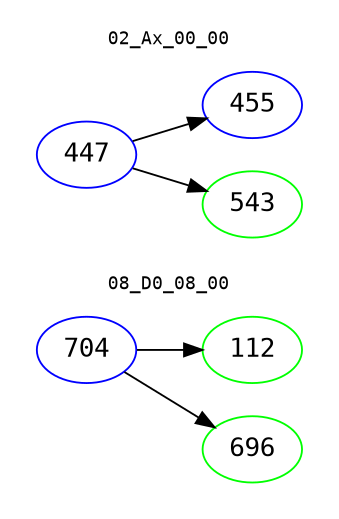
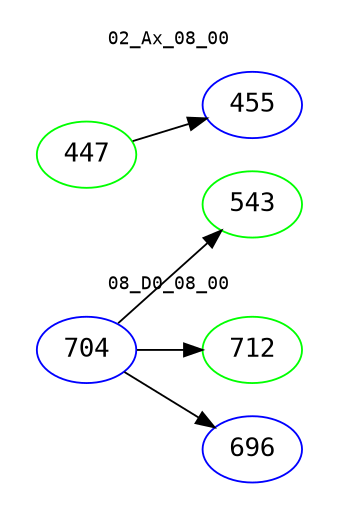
(169, 40) -> (169, 40)
(87, 155) -> (87, 155)
(161, 177) -> (163, 283)
(252, 350) -> (252, 350)
(252, 449) -> (252, 449)
